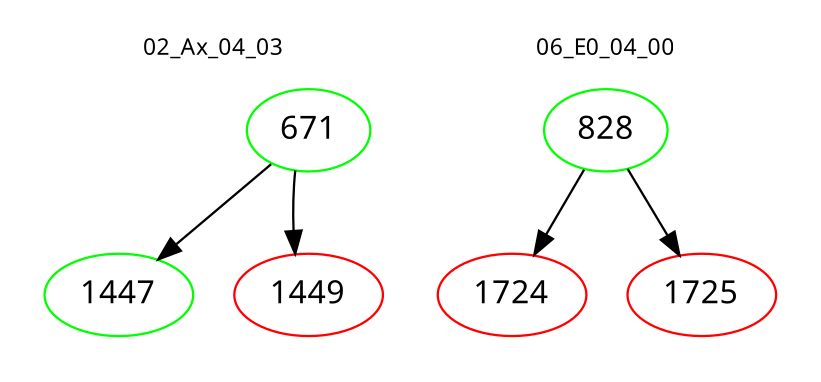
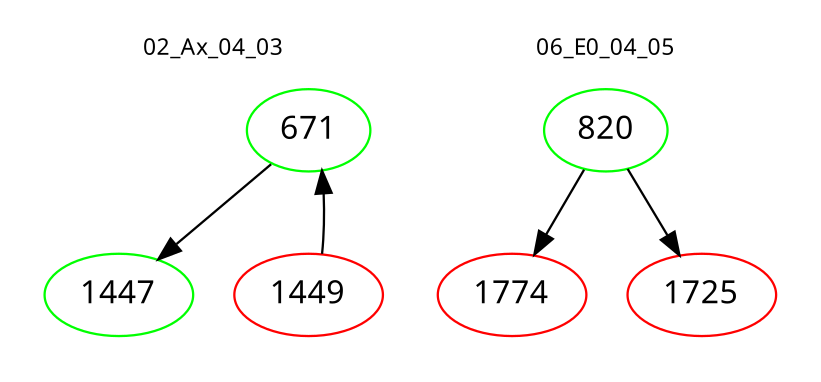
(606, 49) -> (606, 49)
(606, 130) -> (606, 130)
(293, 201) -> (324, 224)
(512, 295) -> (512, 295)
